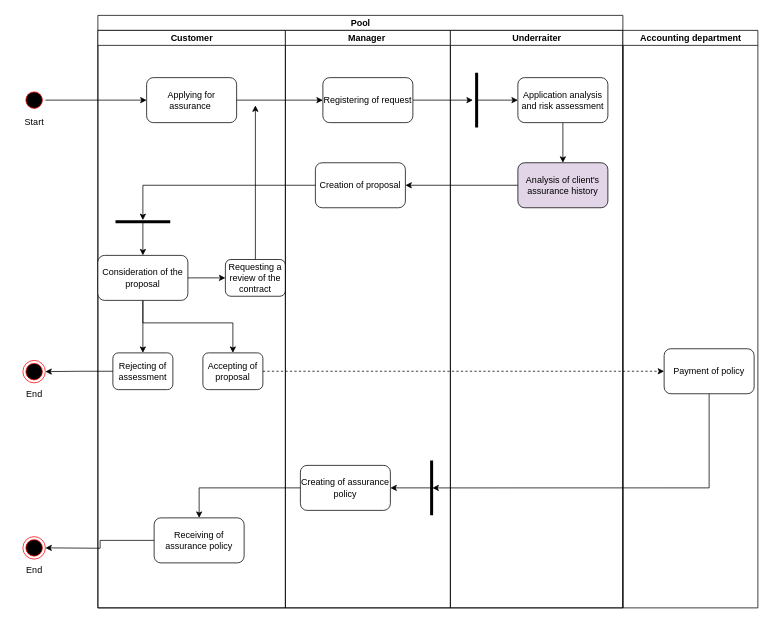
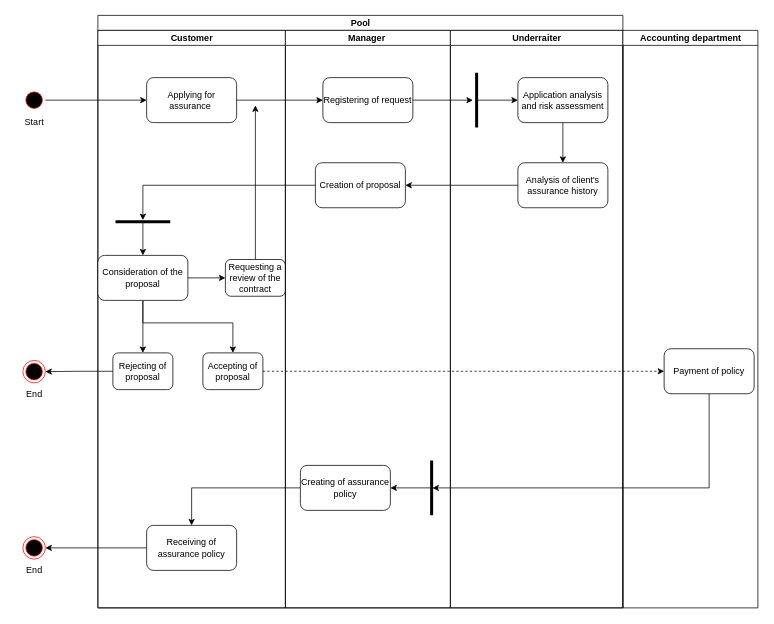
(563, 185) -> (563, 185)
(143, 372) -> (143, 372)
(199, 540) -> (192, 548)
